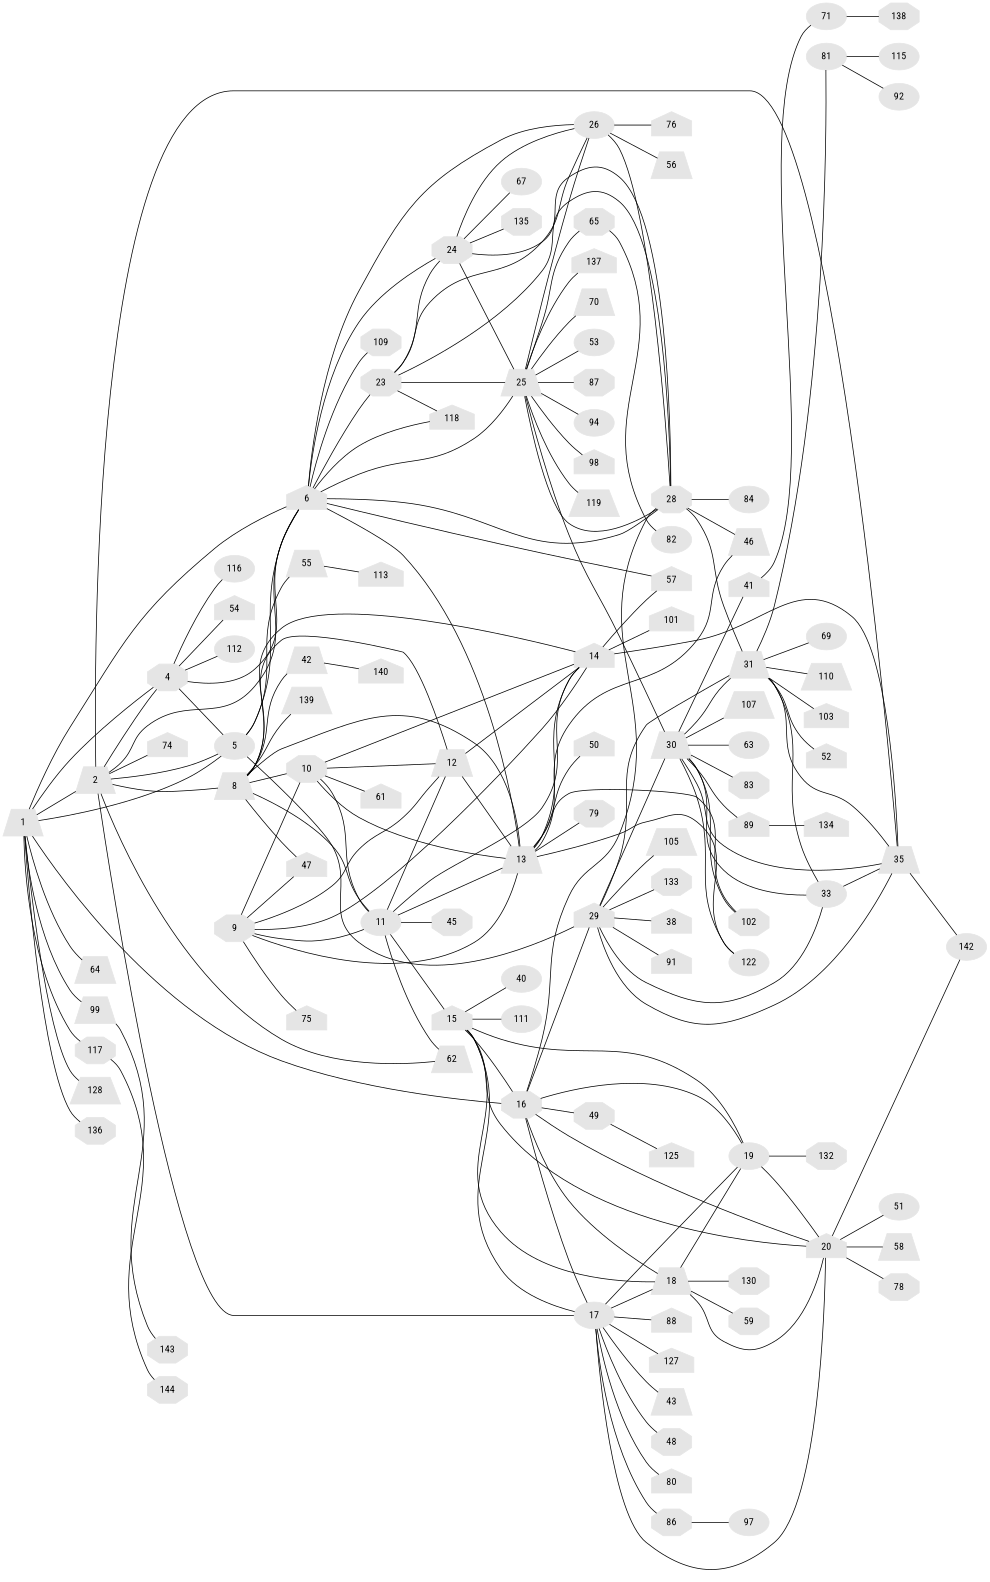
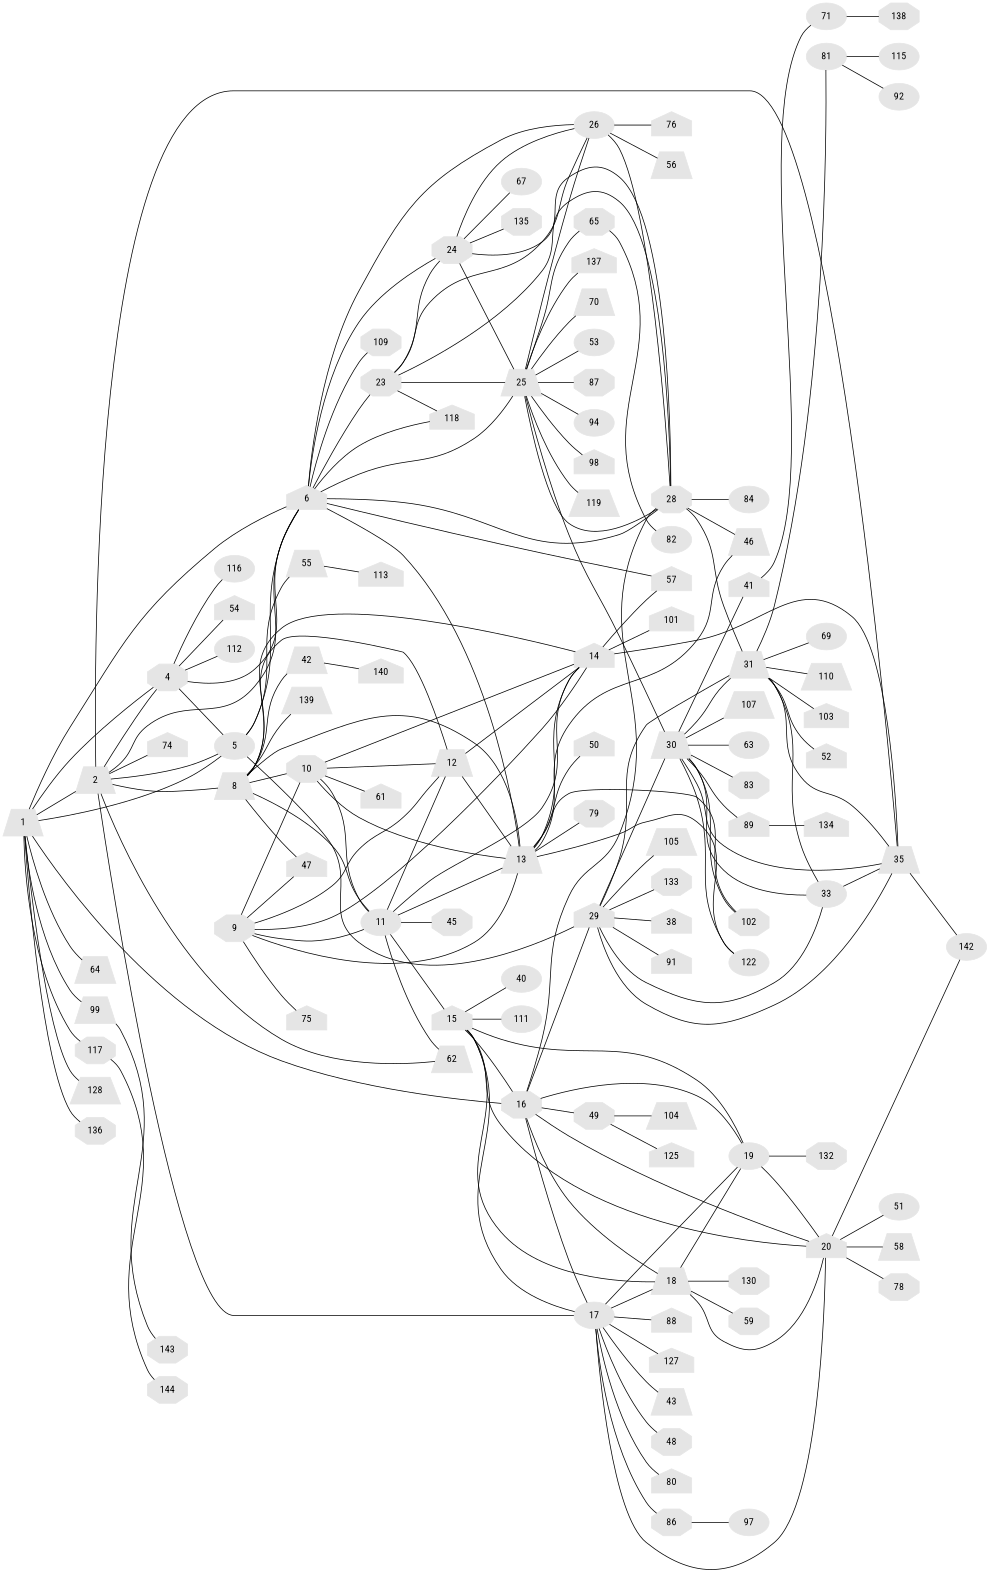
none -> (672, 1116)
